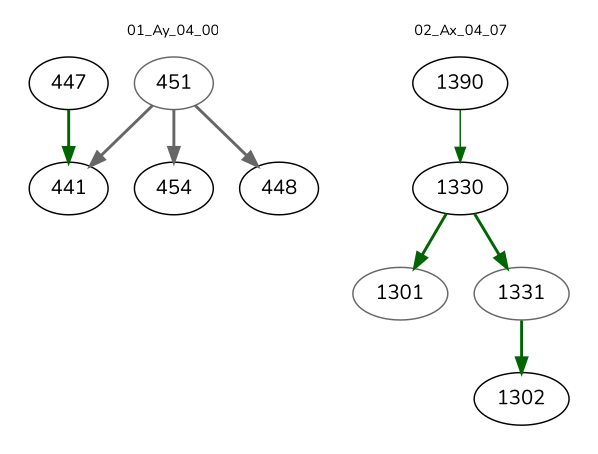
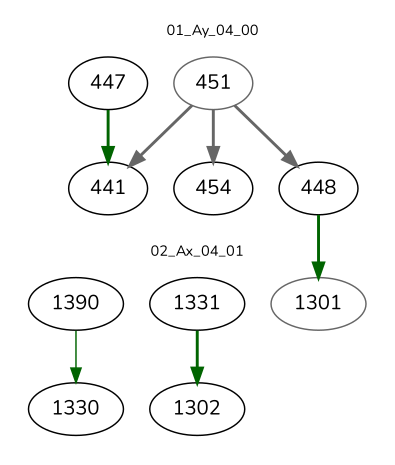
(461, 31) -> (197, 252)
(434, 234) -> (319, 247)
(487, 234) -> none
(522, 294) -> (197, 304)
